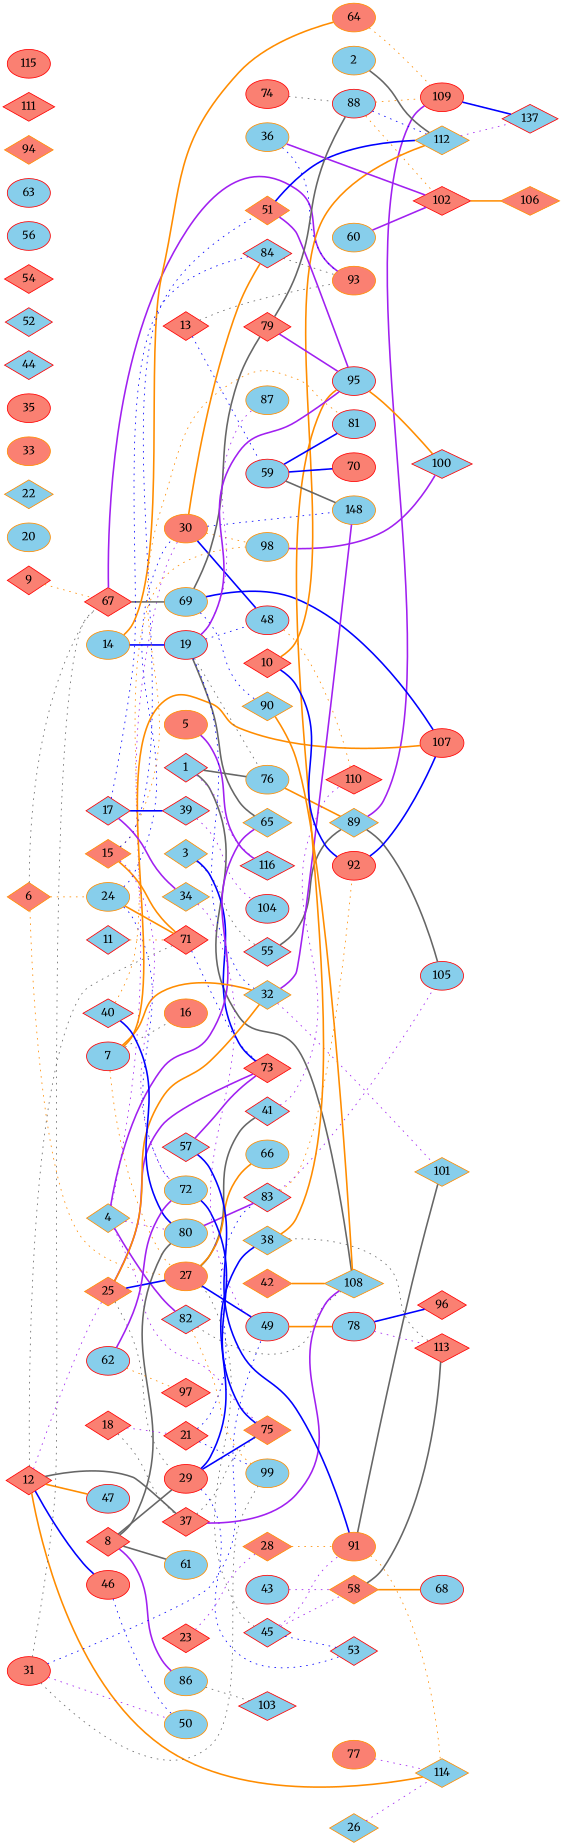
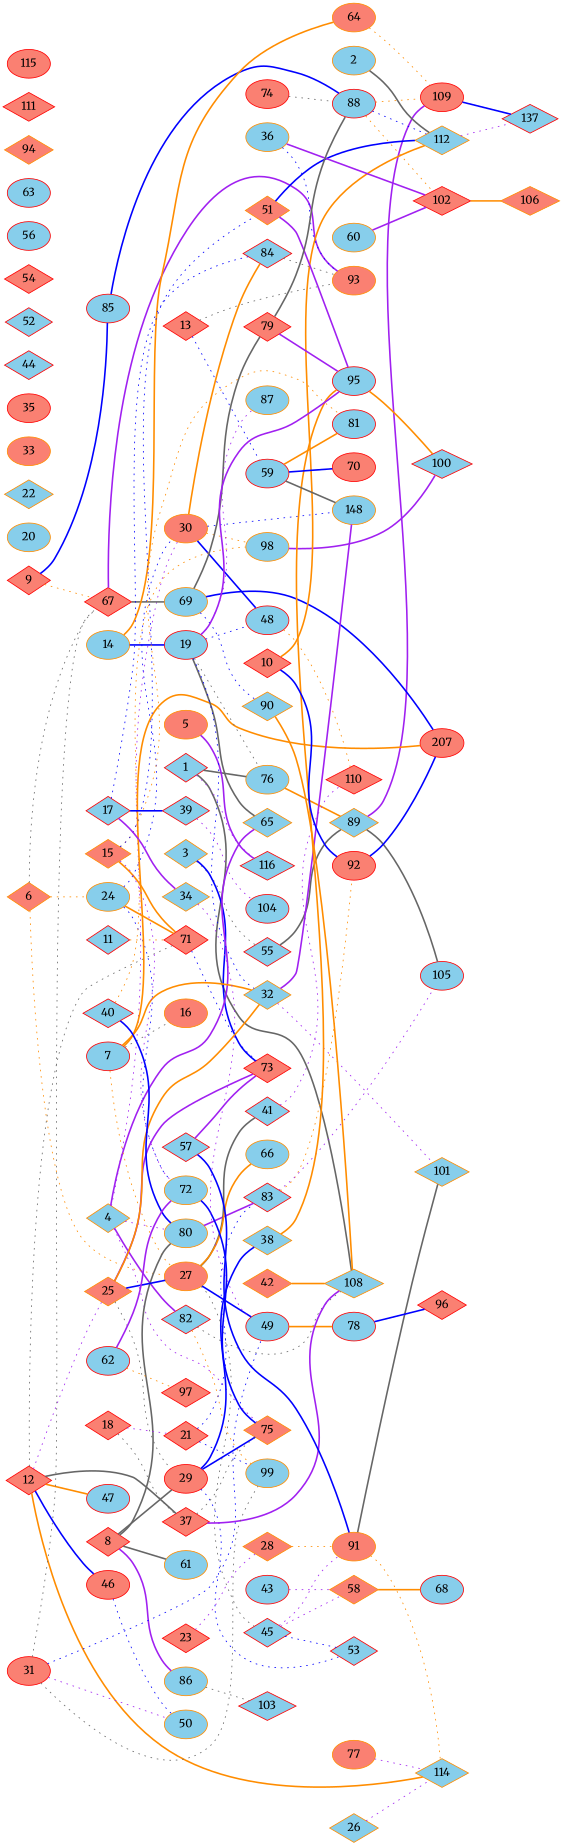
none -> (108, 309)
(304, 453) -> (304, 453)
(442, 743) -> (442, 743)
(442, 1348) -> none
